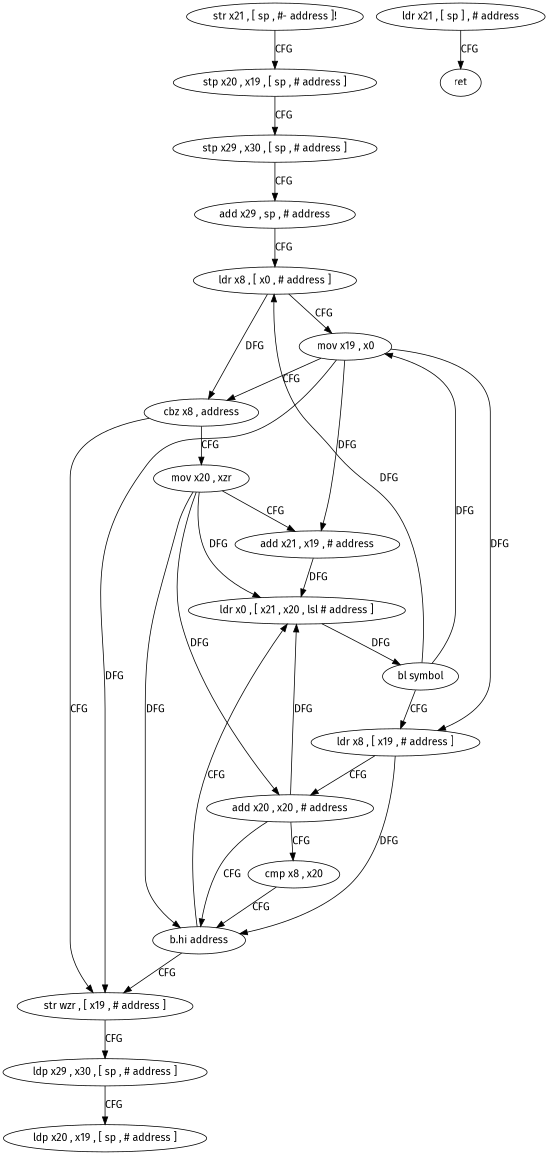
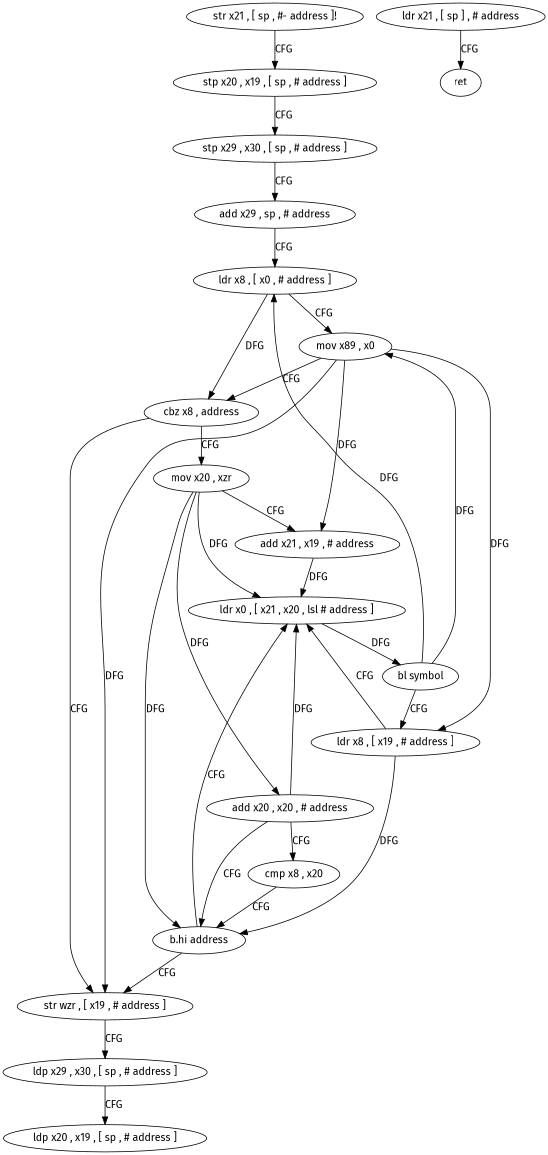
(345, 347) -> (345, 347)
(346, 773) -> (349, 680)
